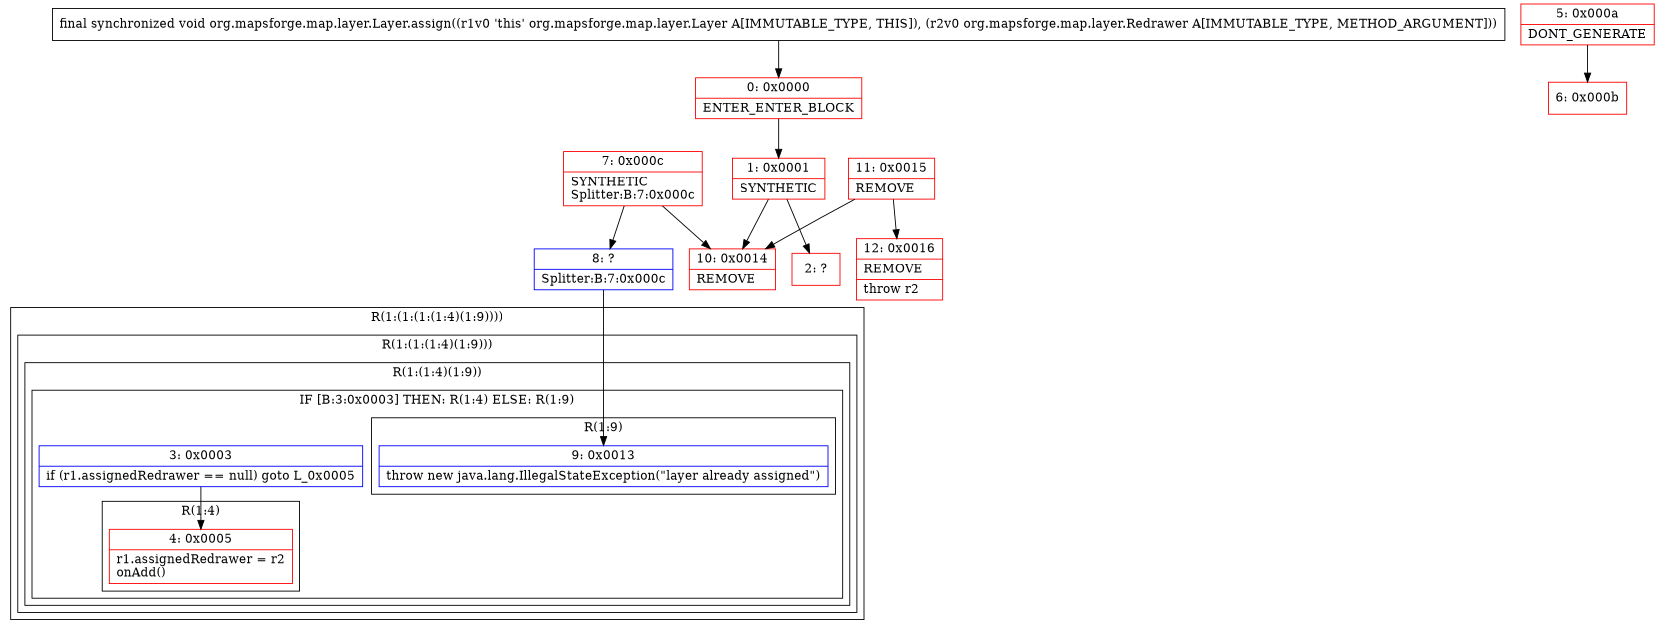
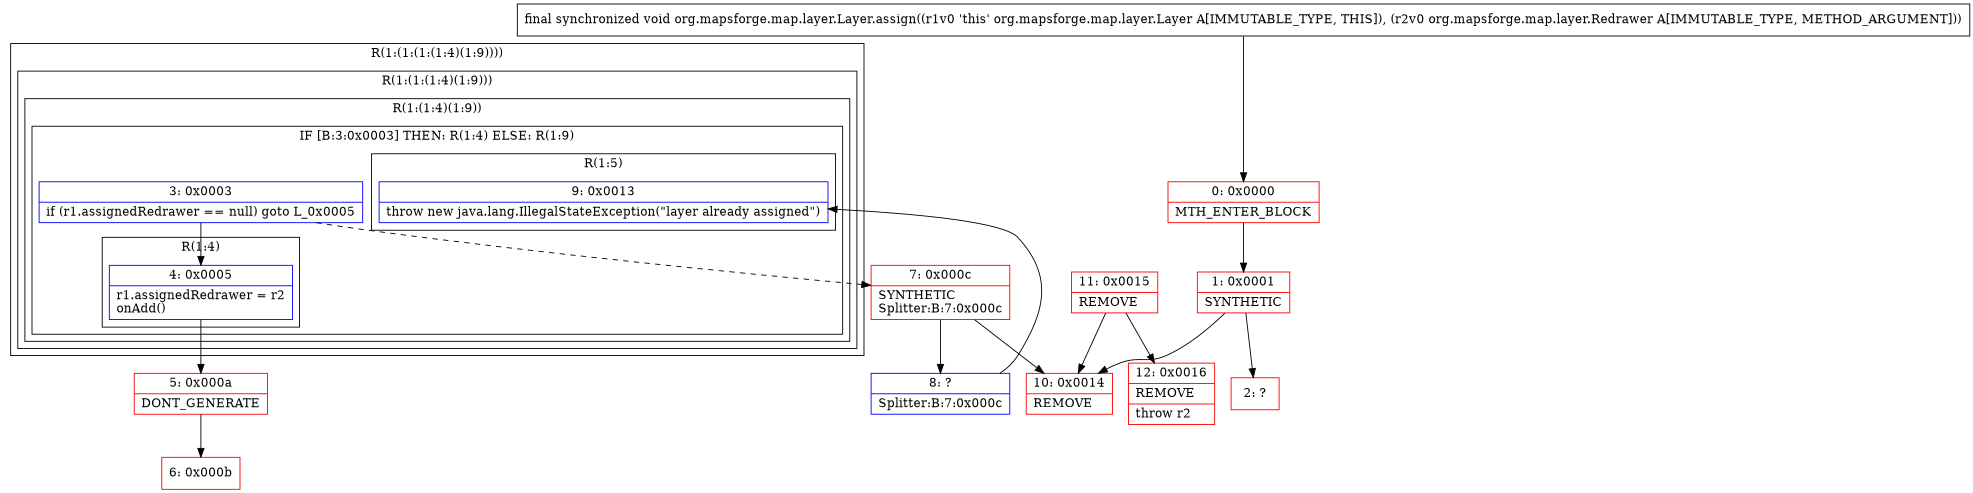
(779, 108) -> (1244, 212)
none -> (589, 257)
none -> (201, 342)
(604, 428) -> (604, 164)
(201, 556) -> (201, 292)
